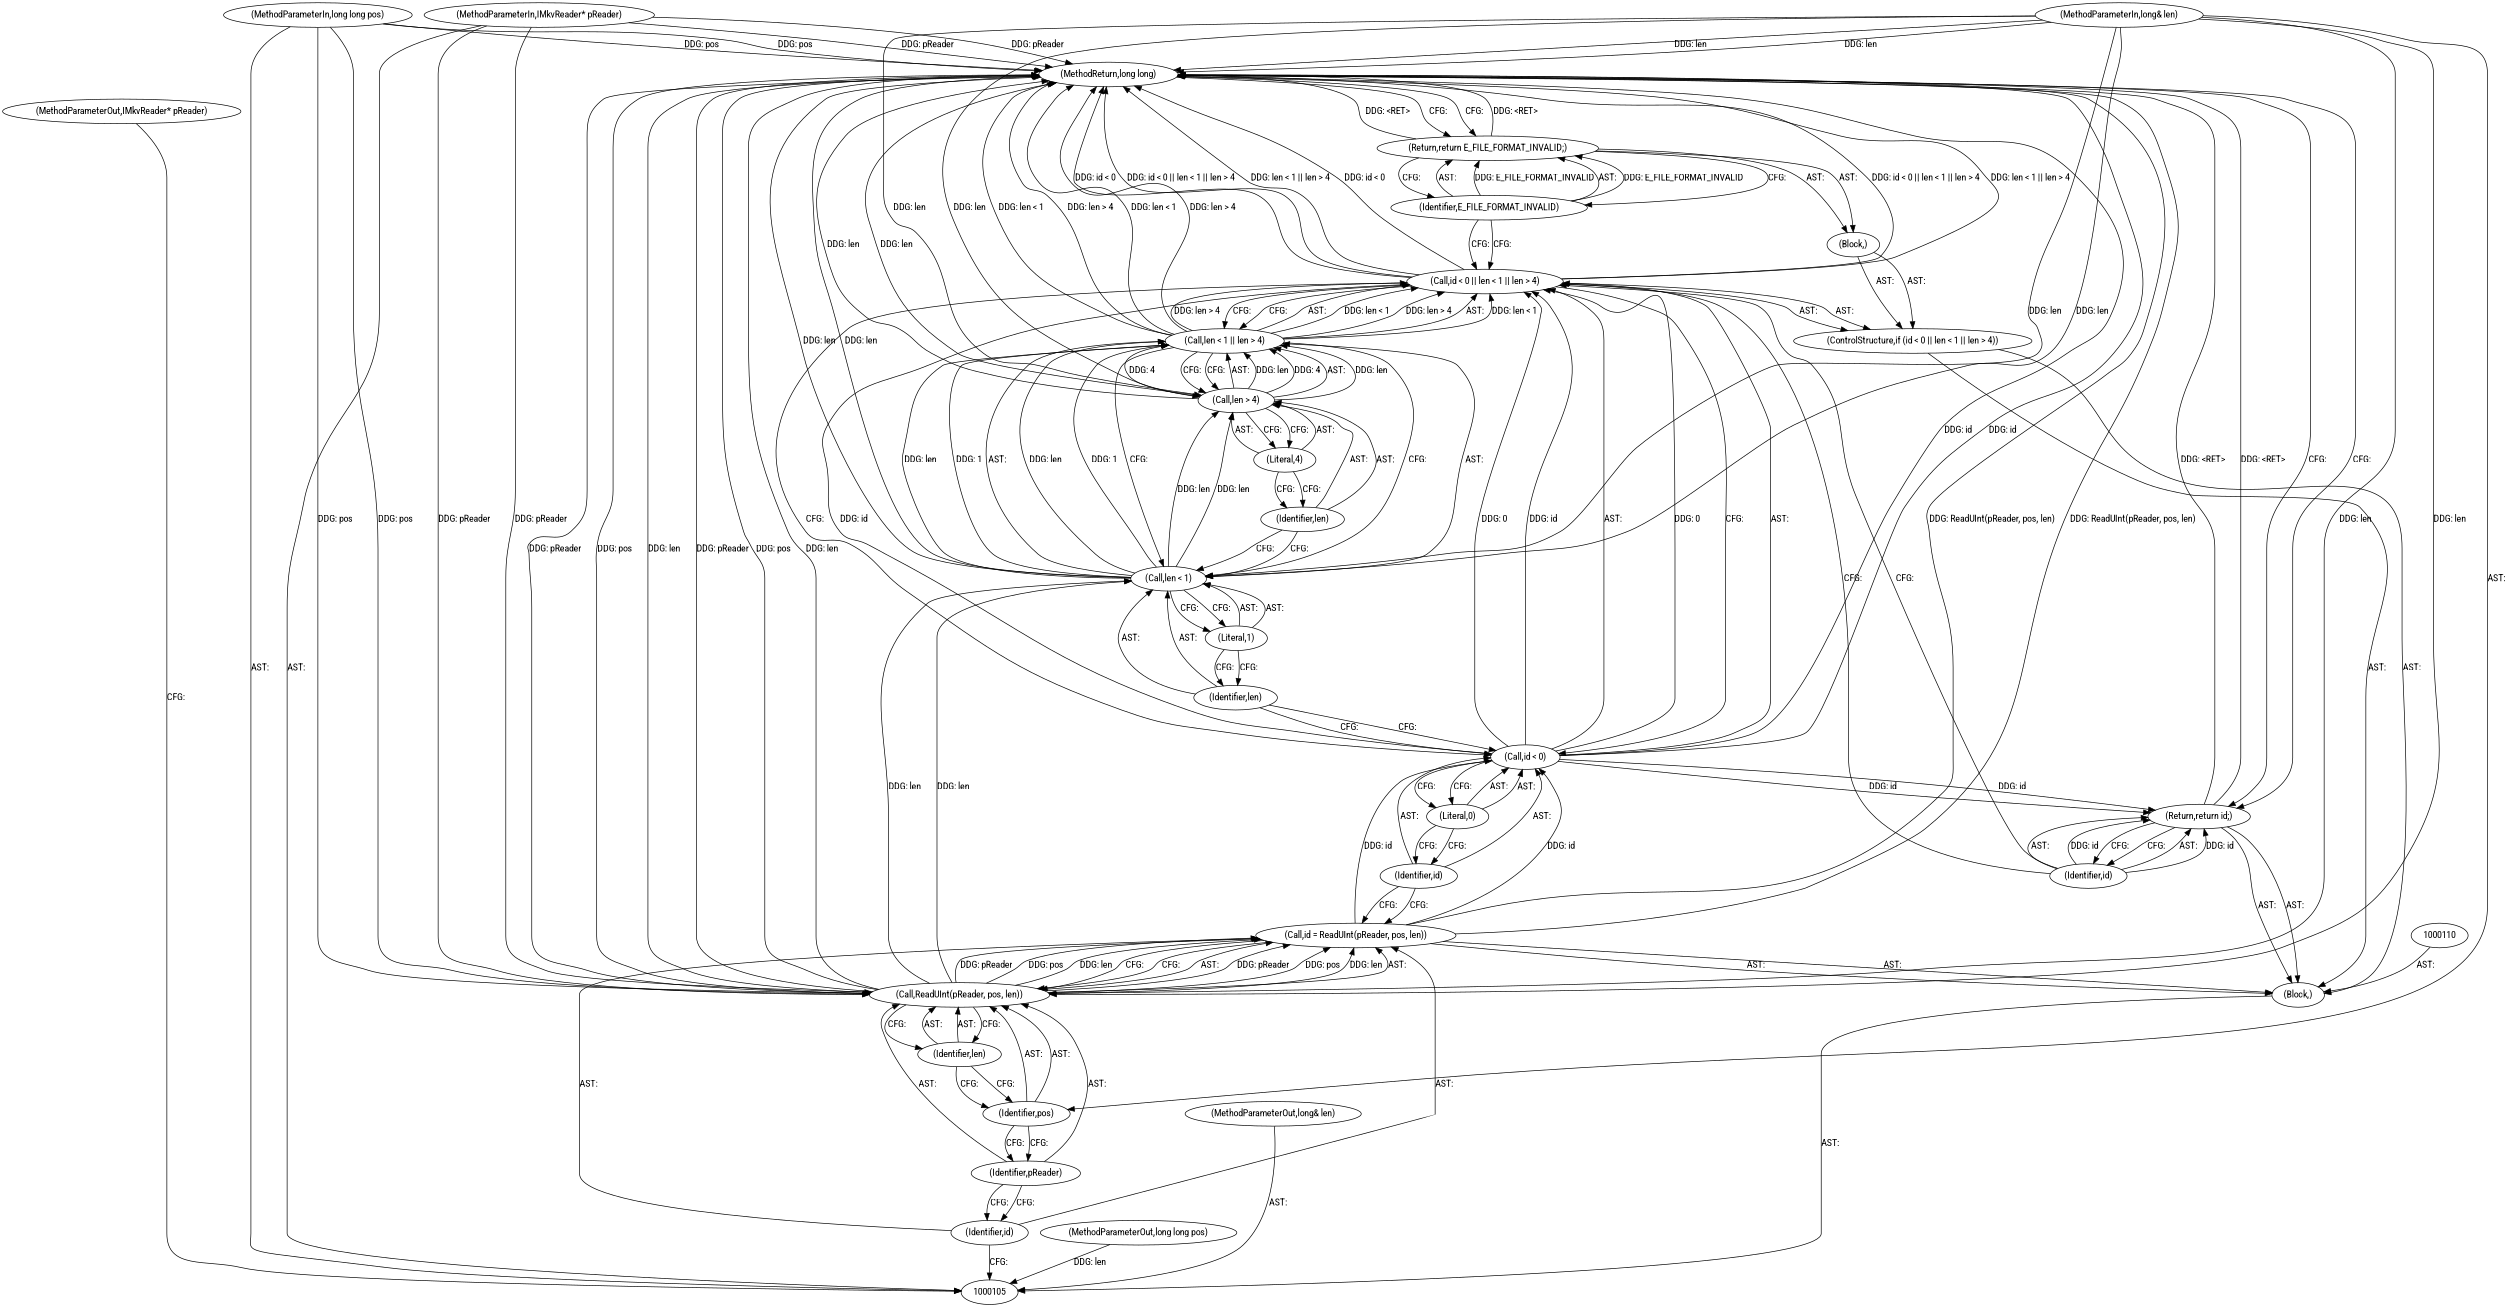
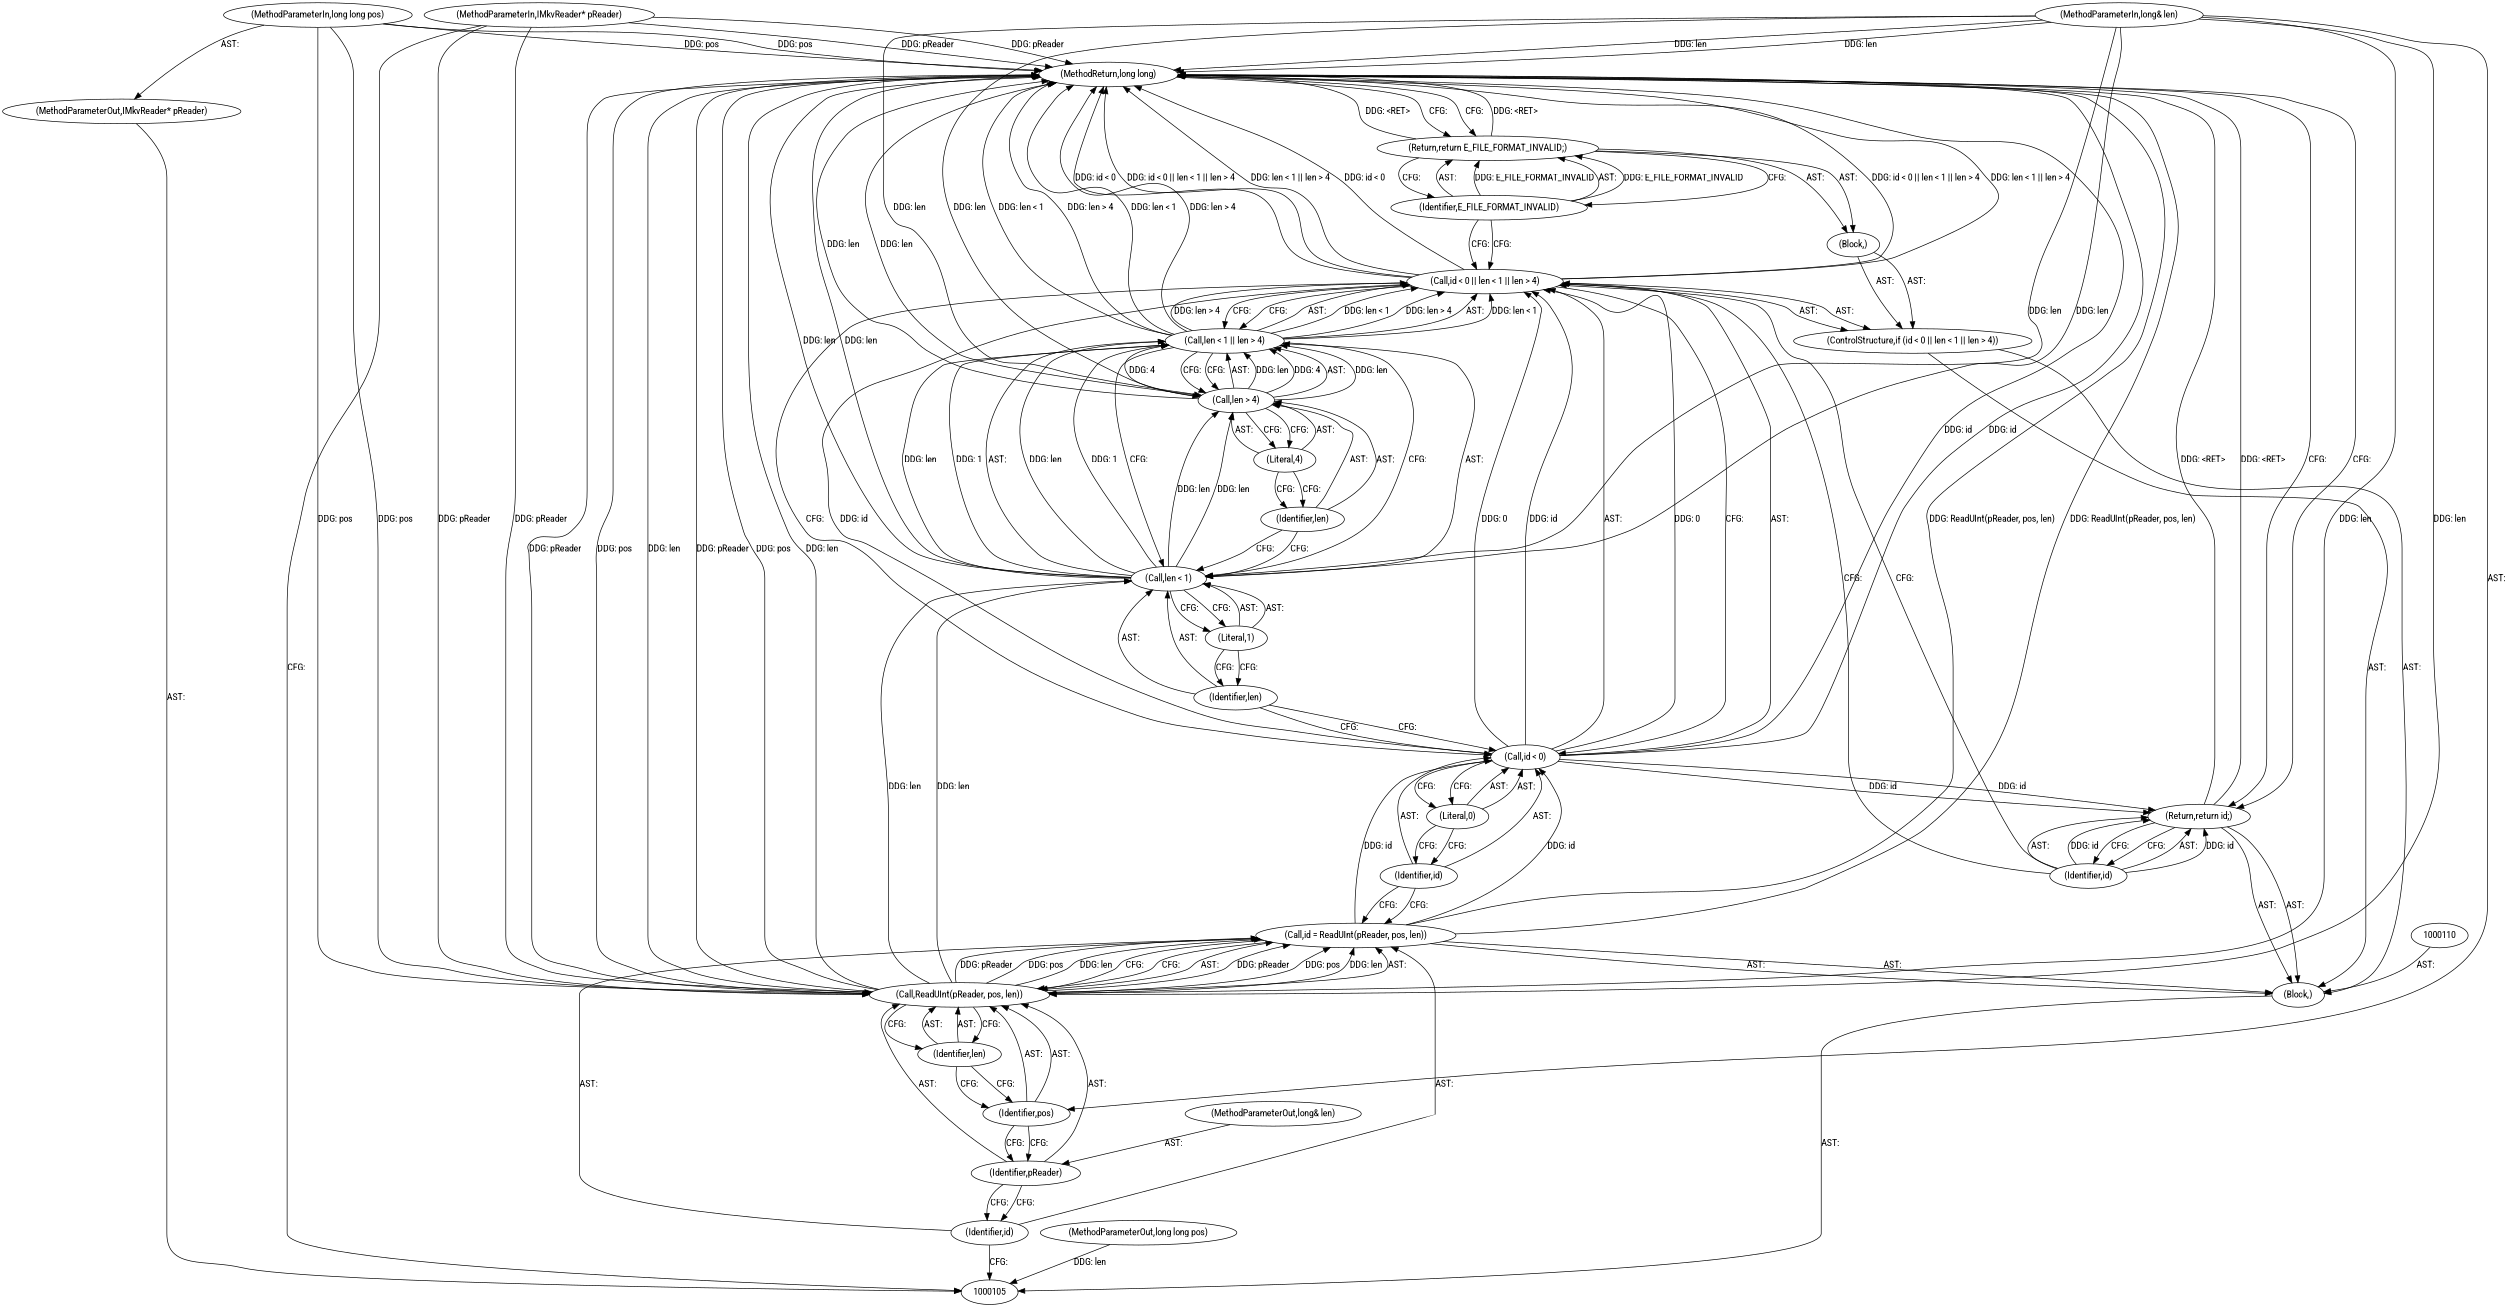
(297, 668) -> (297, 668)
(177, 698) -> (177, 698)
(251, 981) -> (198, 52)
(1199, 1266) -> (1150, 1144)
